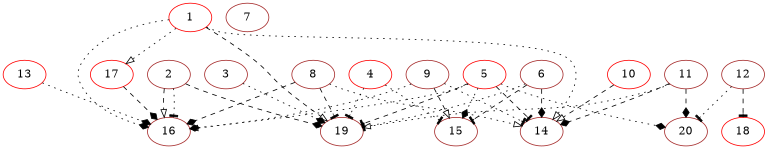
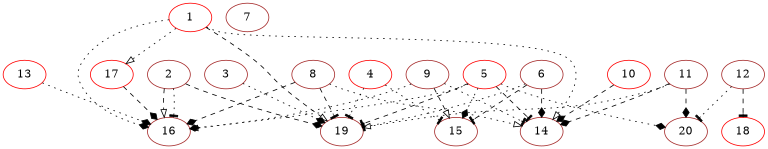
(592, 99) -> (593, 98)
